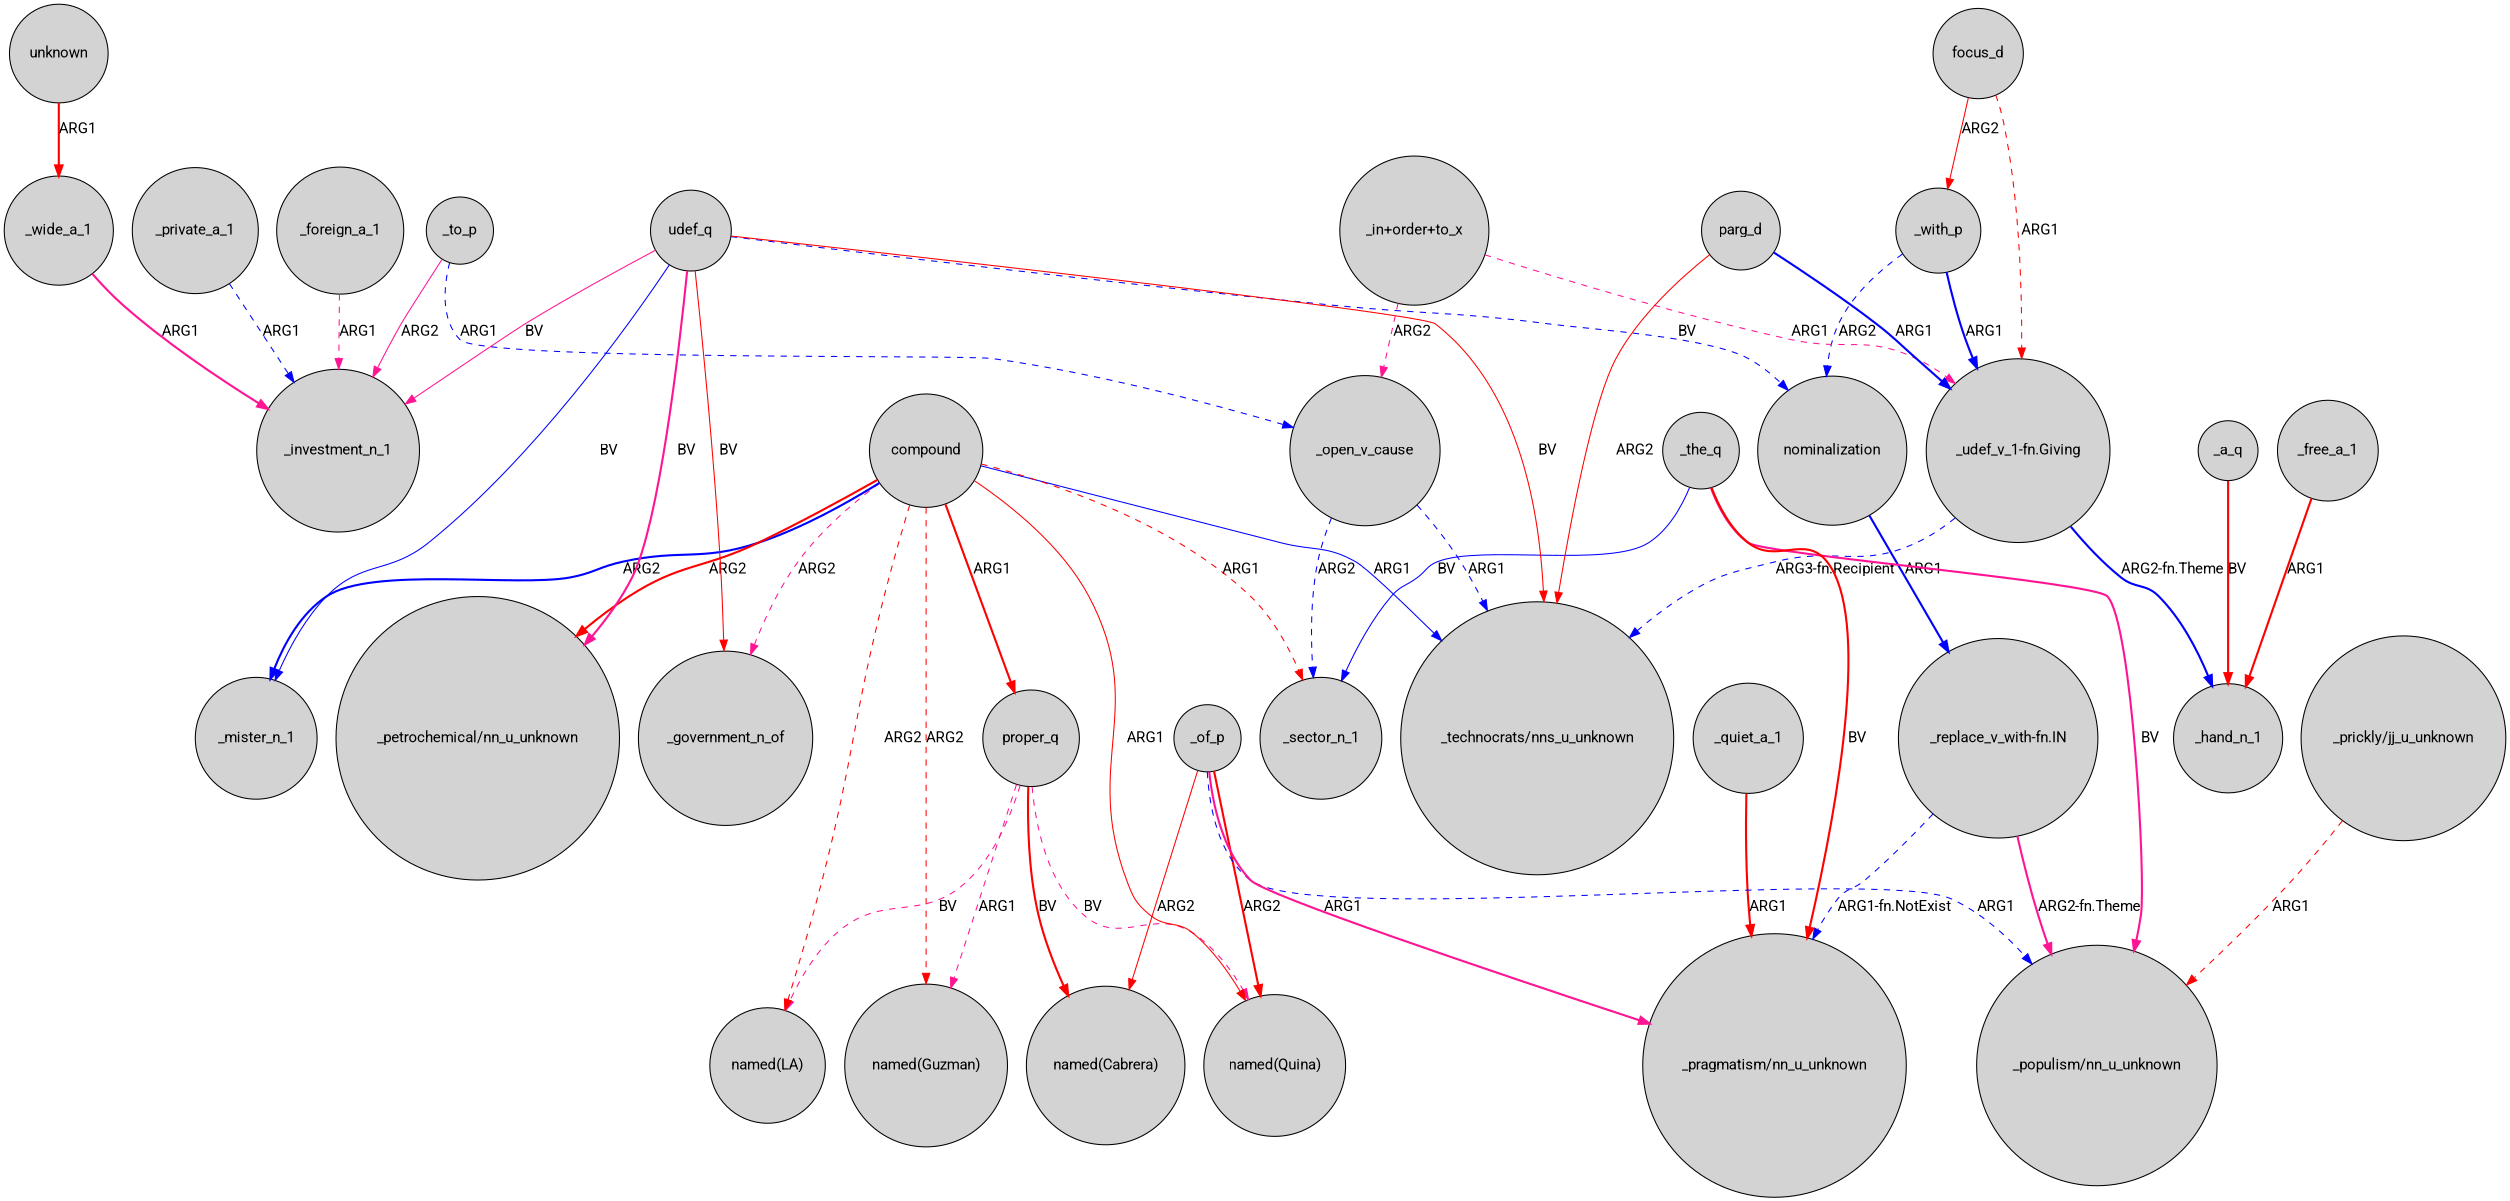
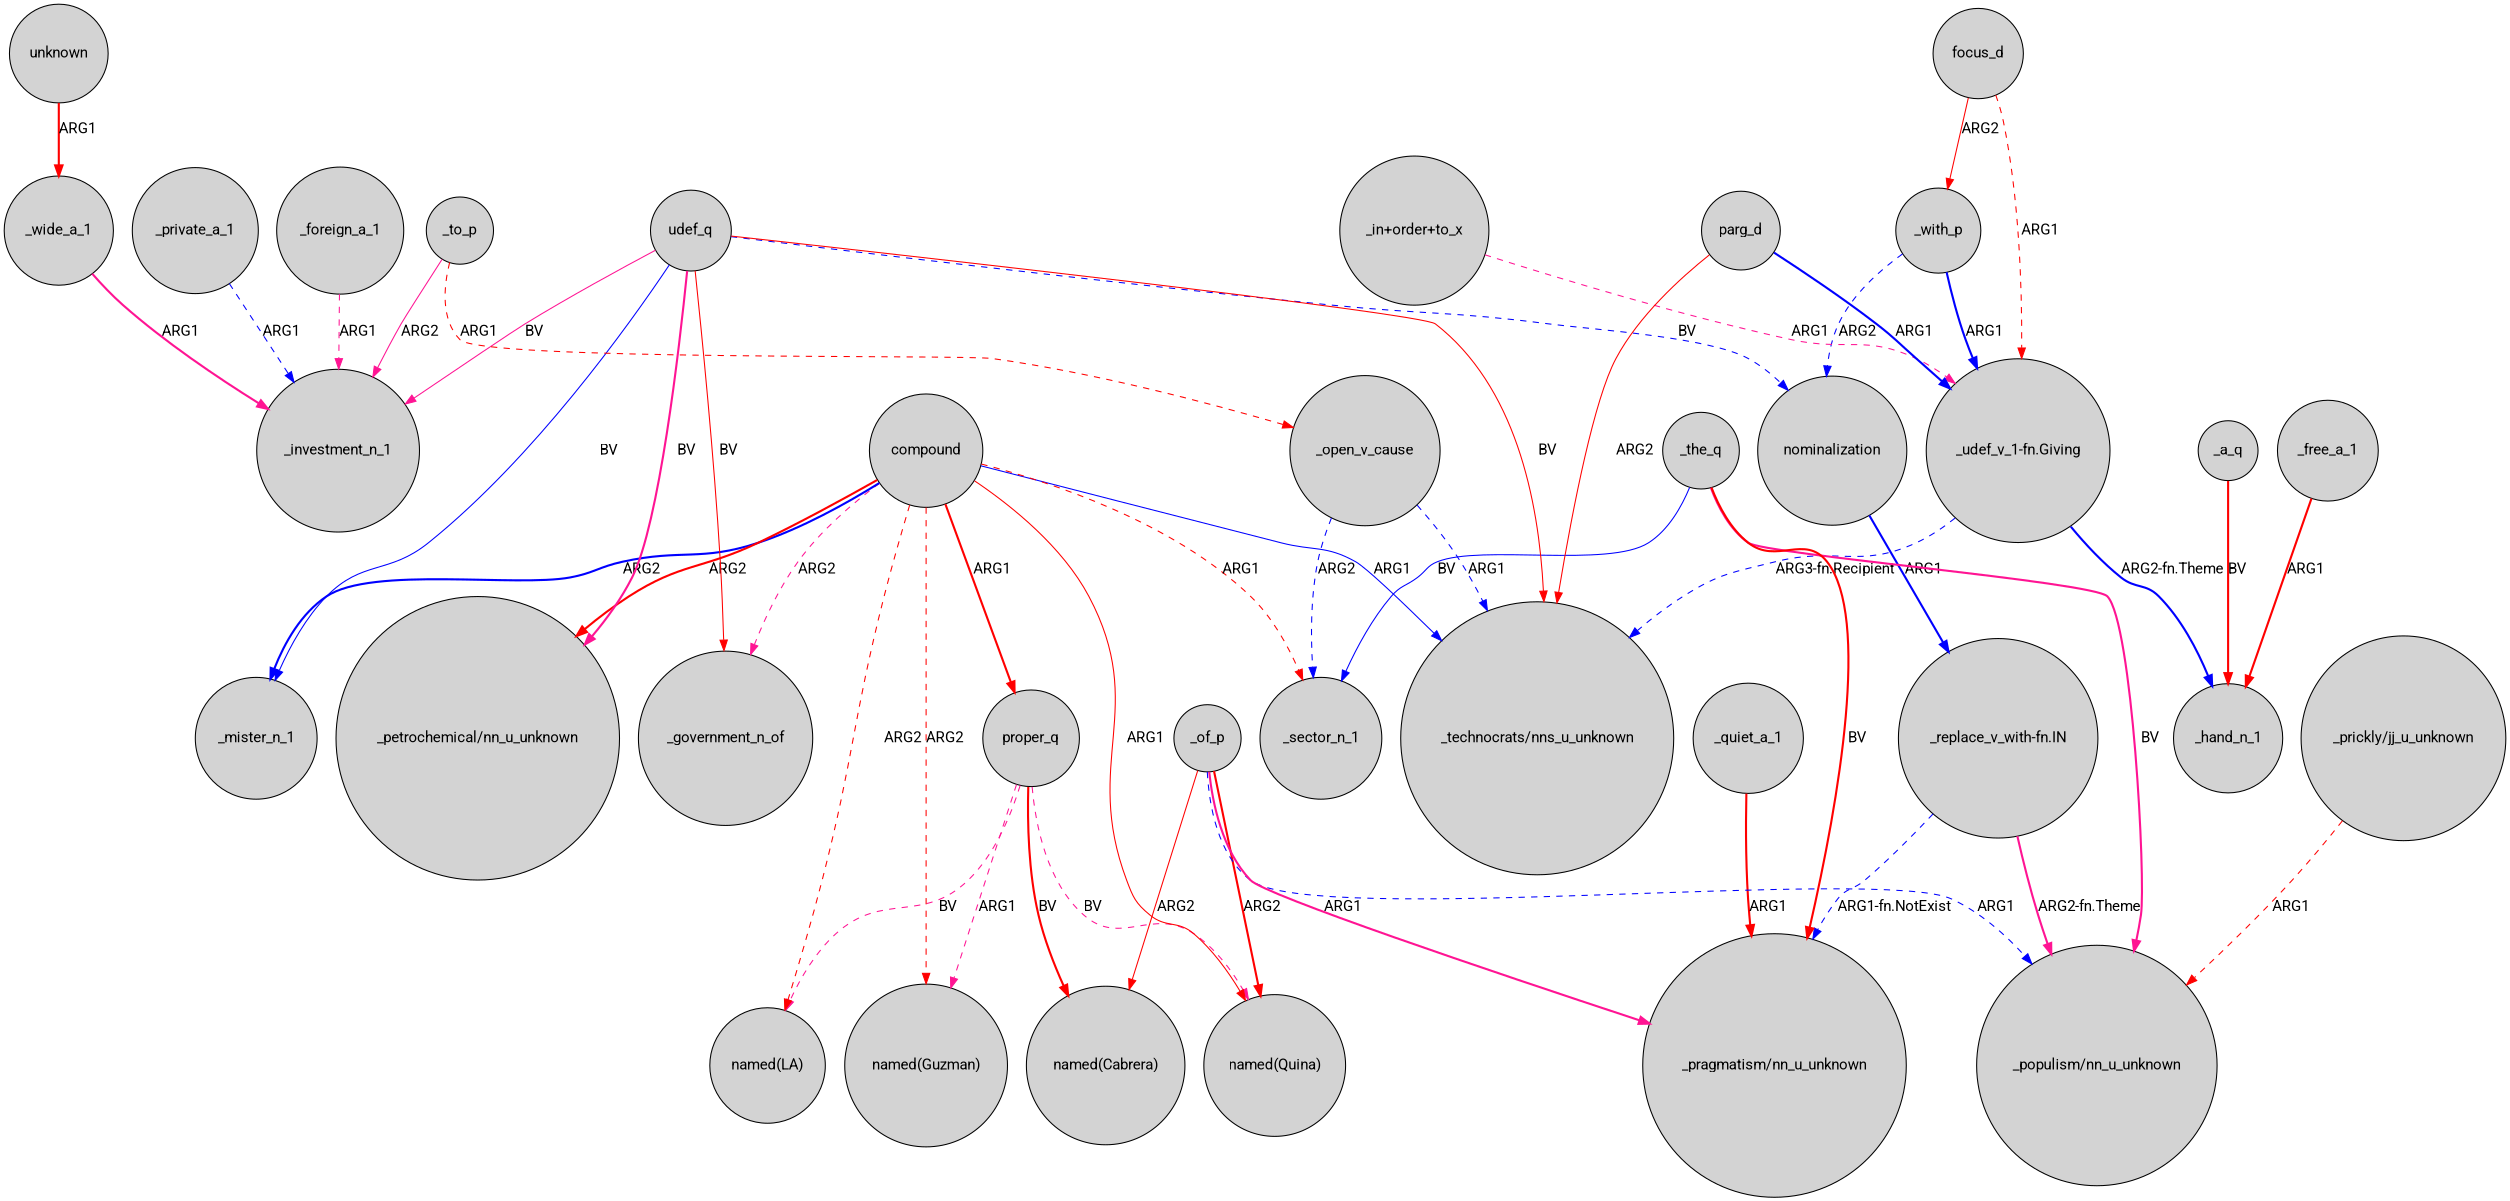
(1391, 335) -> none
(834, 357) -> (834, 357)
